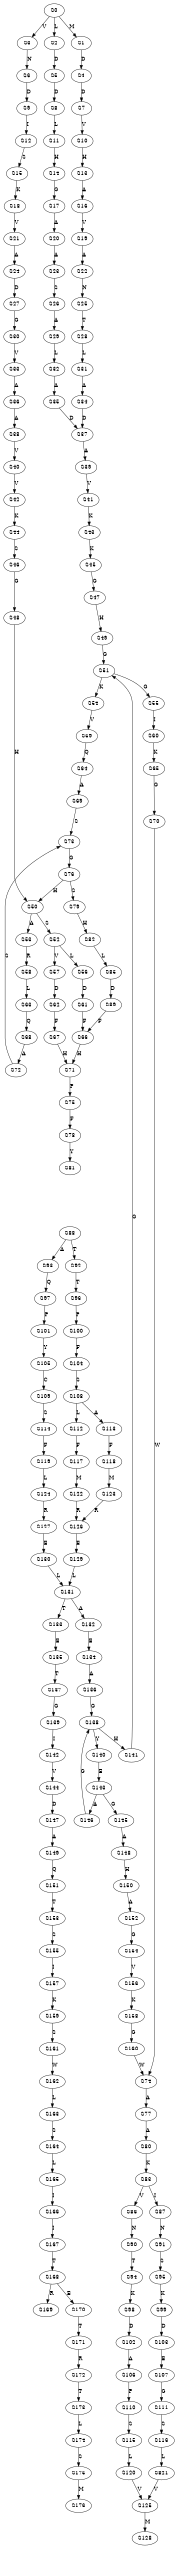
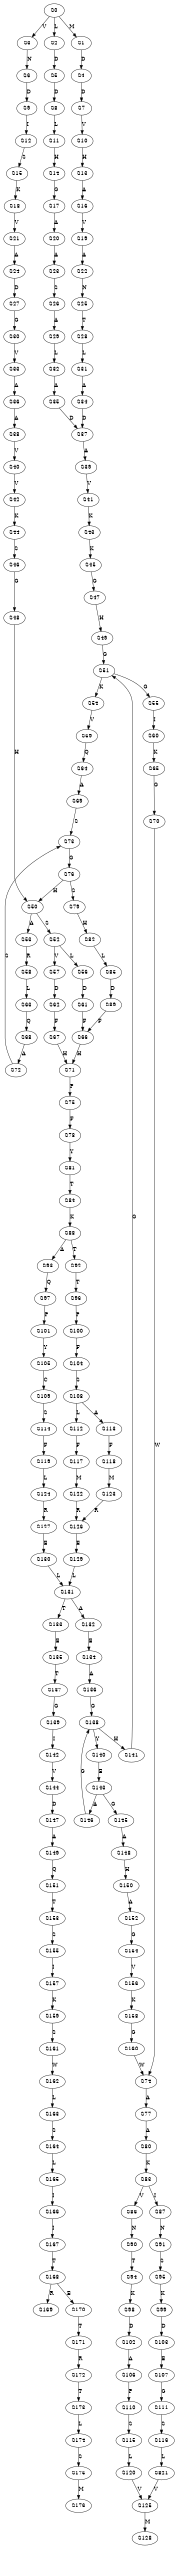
none -> (70, 1201)
